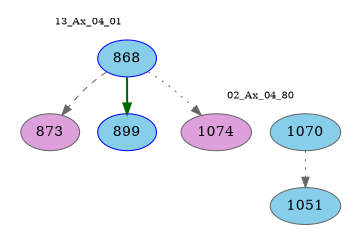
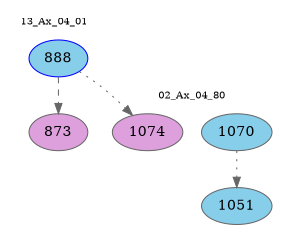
(127, 58) -> (58, 58)
(127, 132) -> none
